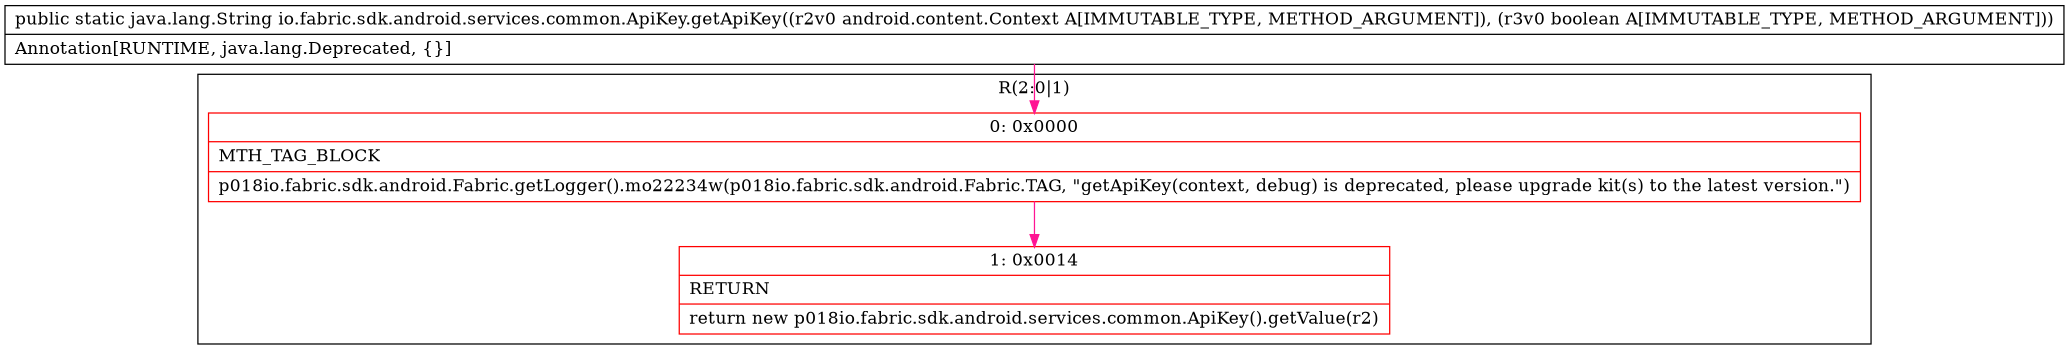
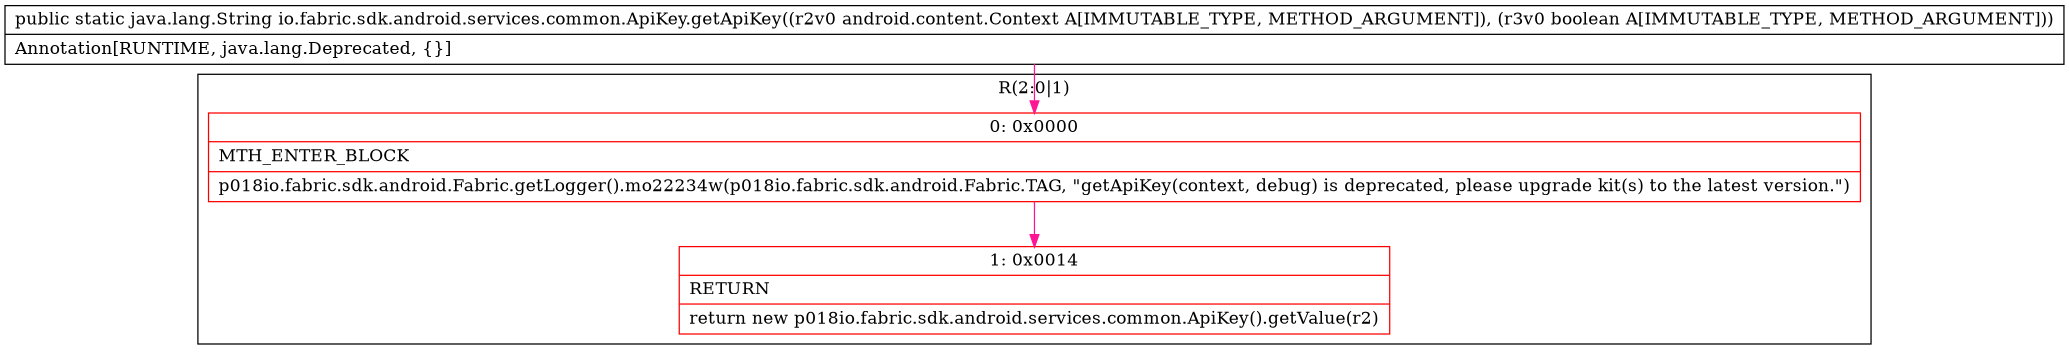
(300, 156) -> (315, 156)
